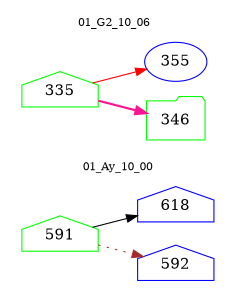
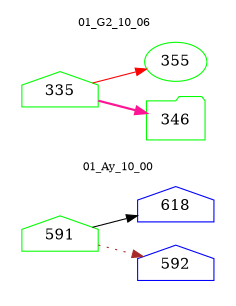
(176, 62) -> (176, 62)
